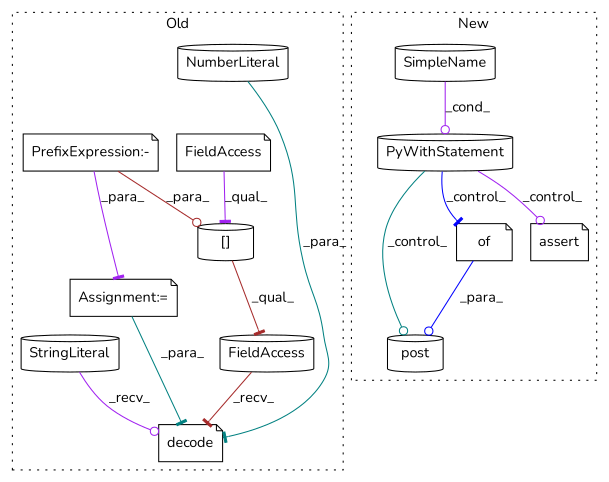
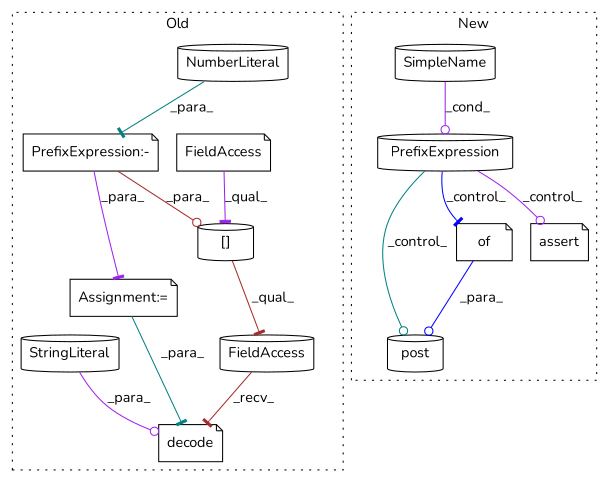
(445, 153) -> (445, 153)
(309, 283) -> (164, 106)
(129, 398) -> (129, 398)
